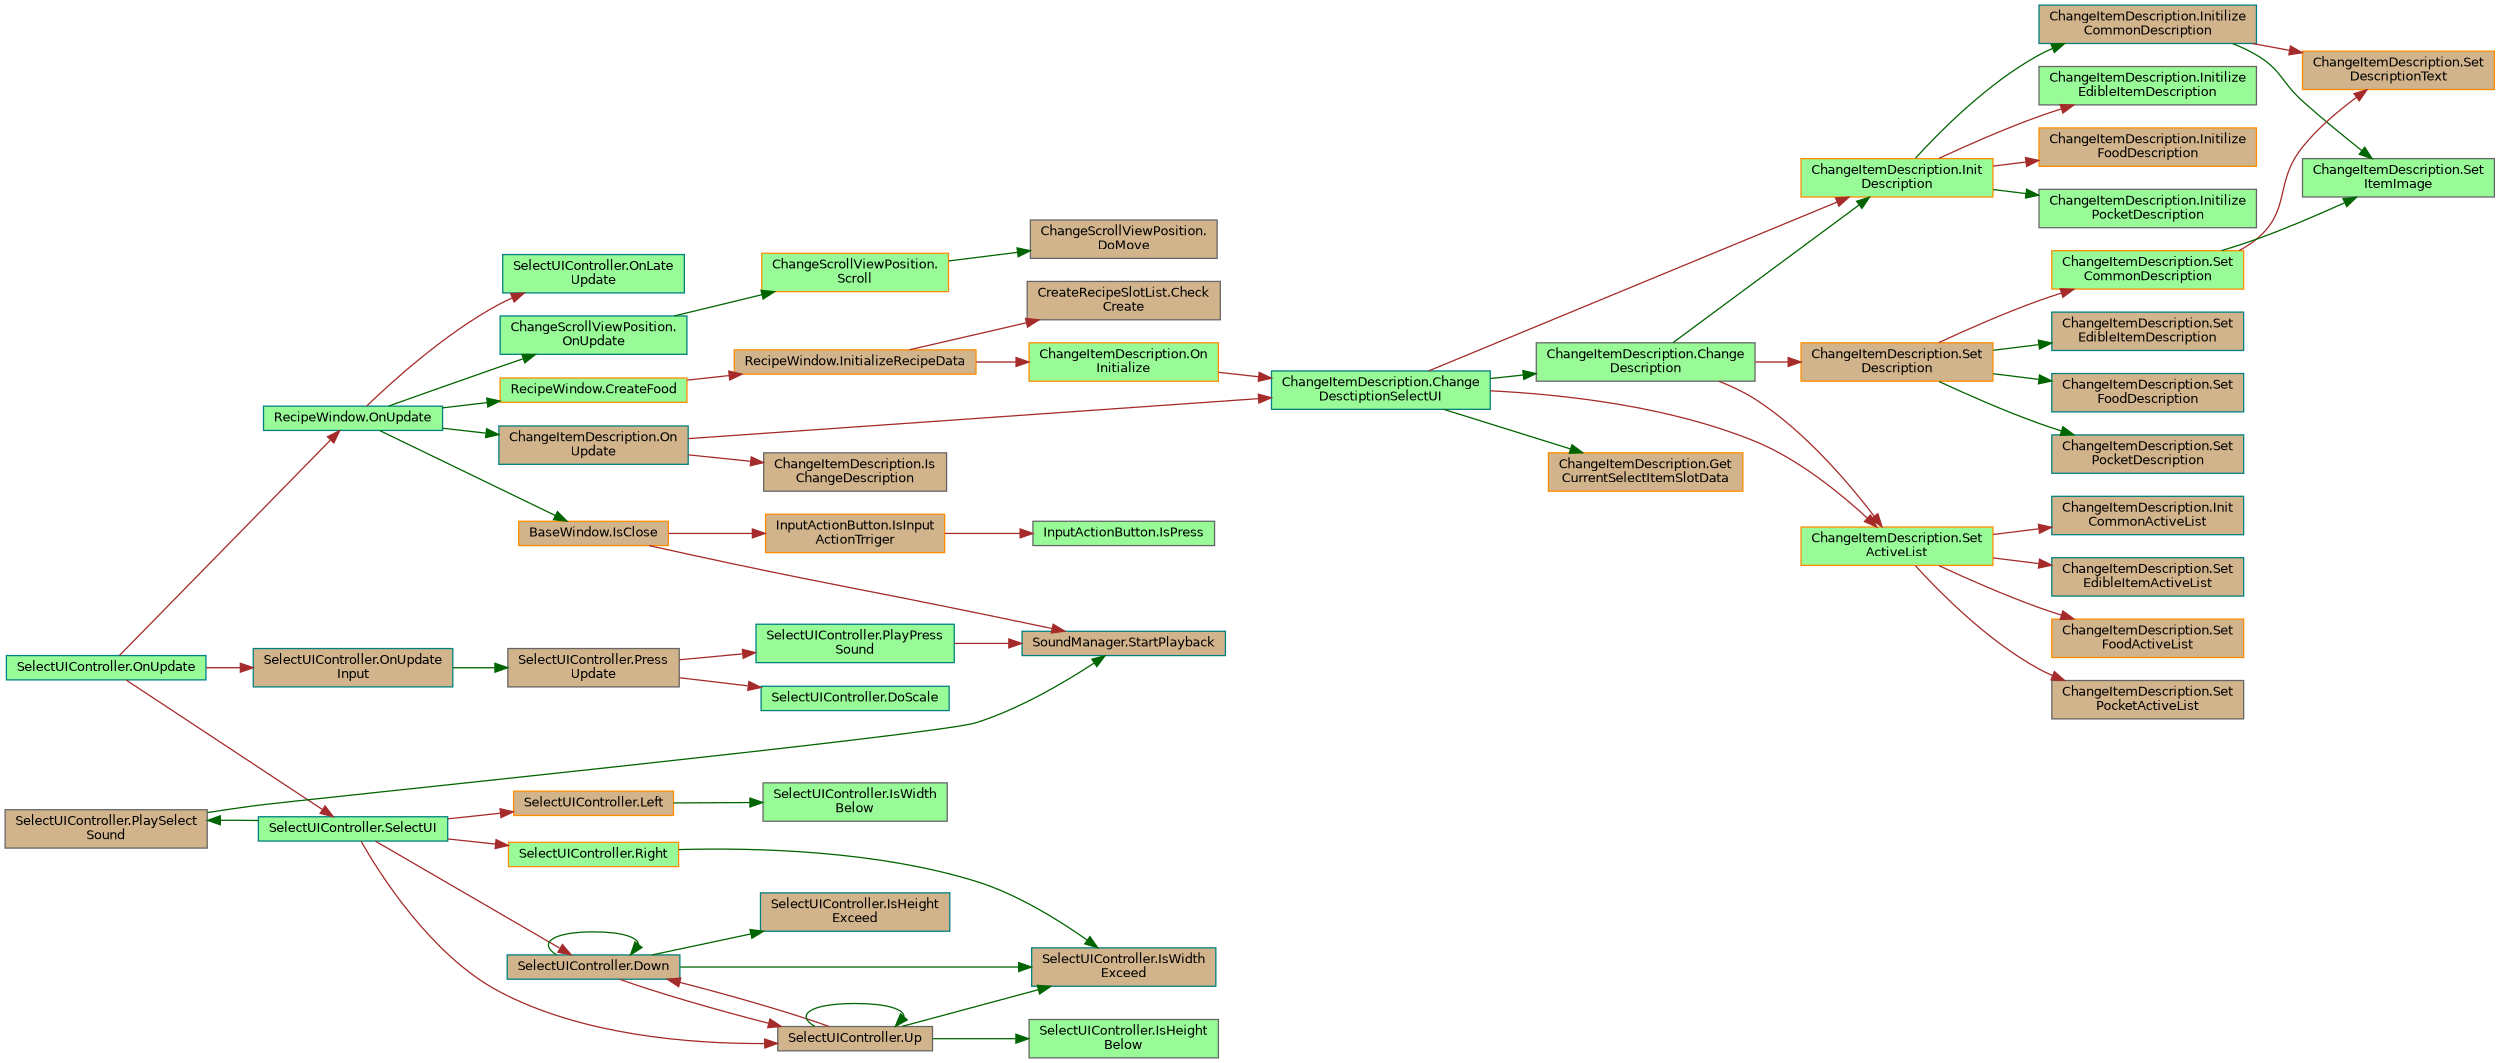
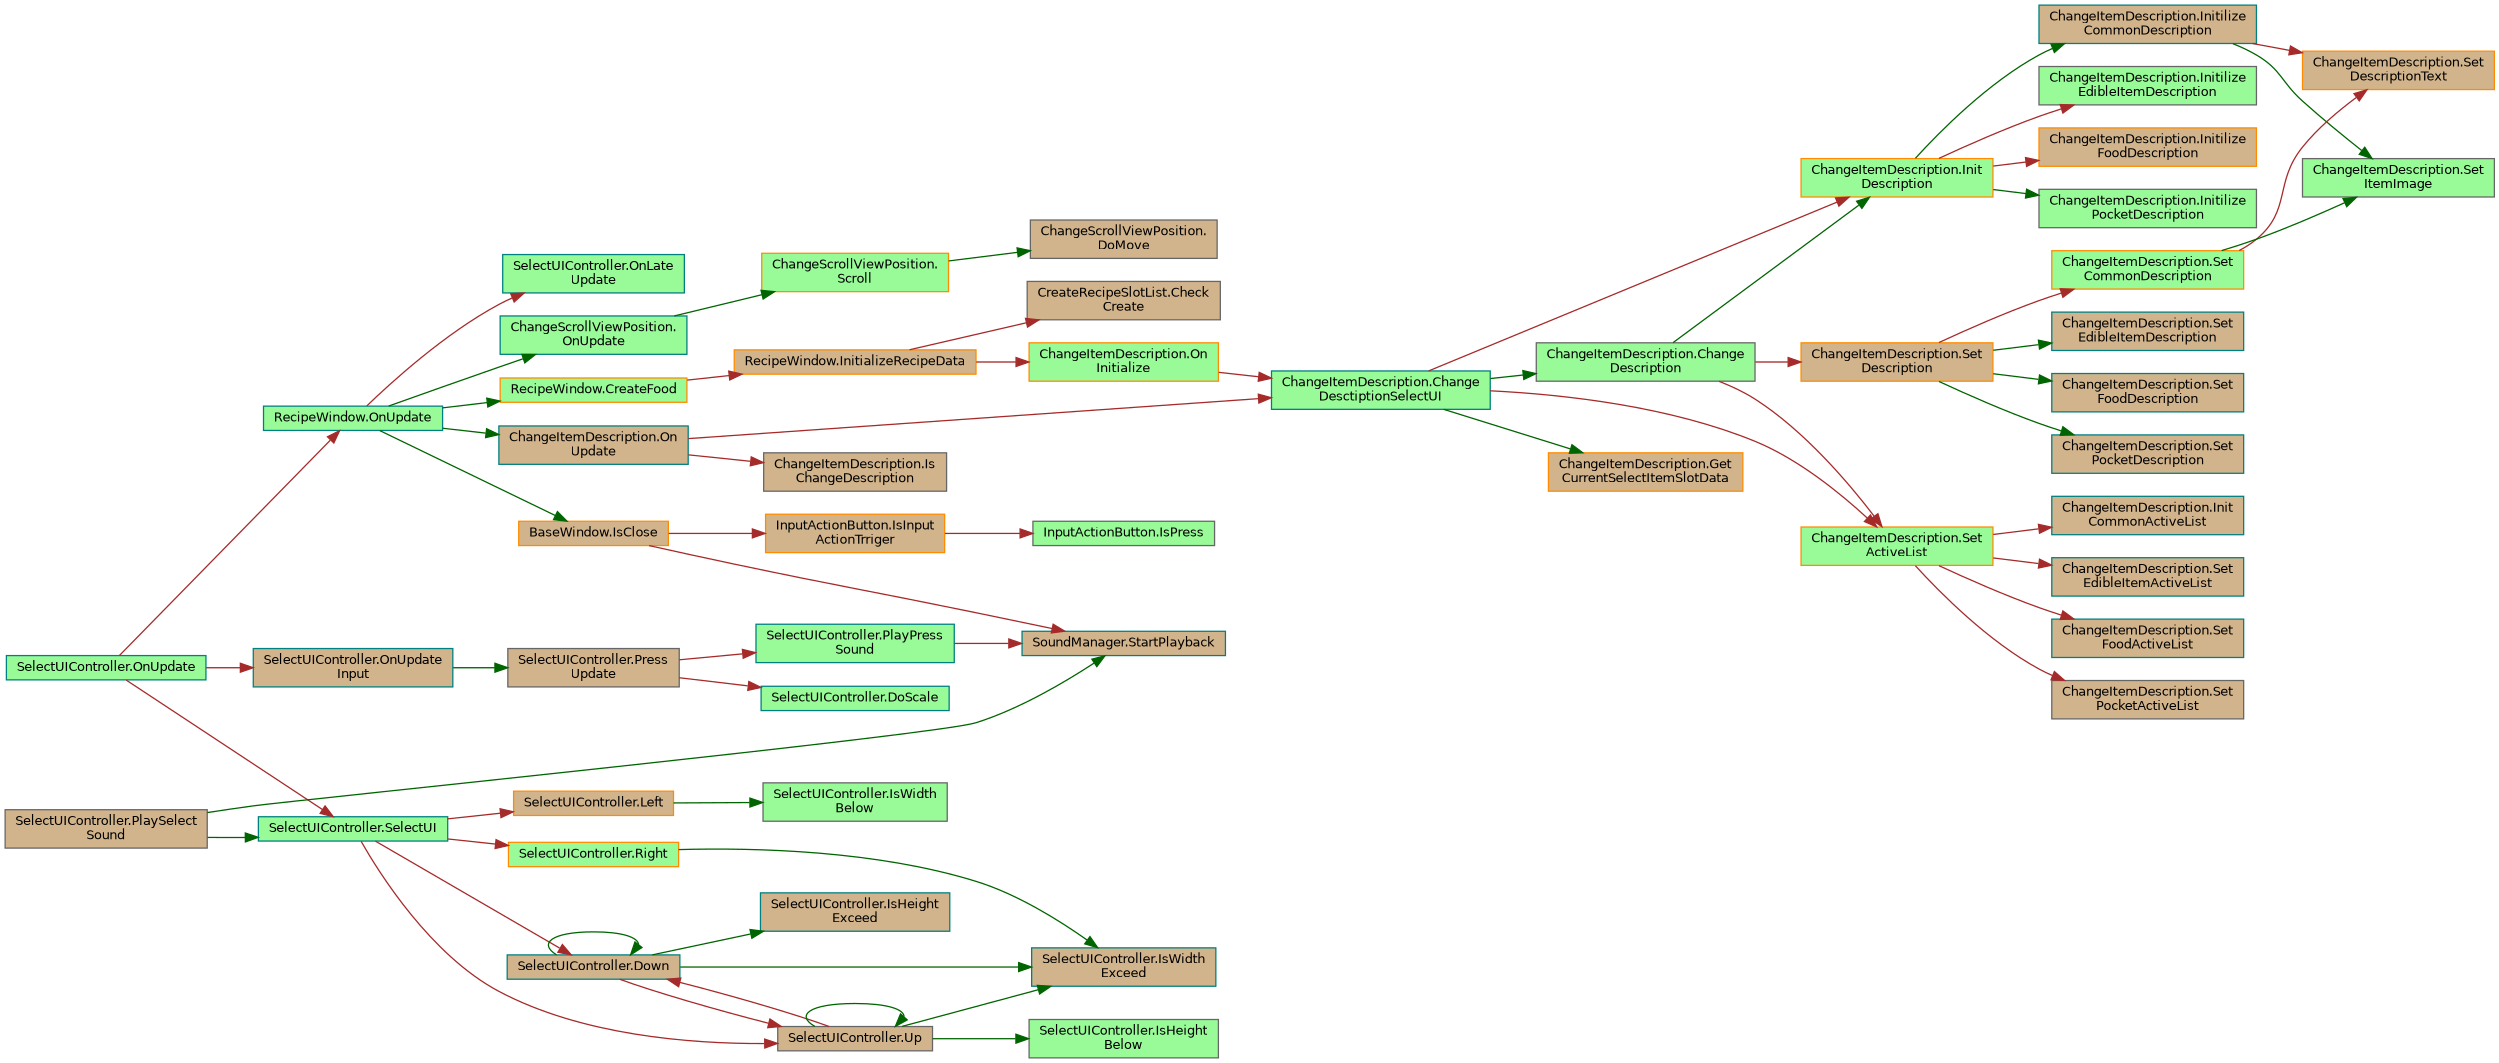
(2148, 638) -> (2148, 638)
(239, 820) -> (226, 838)
